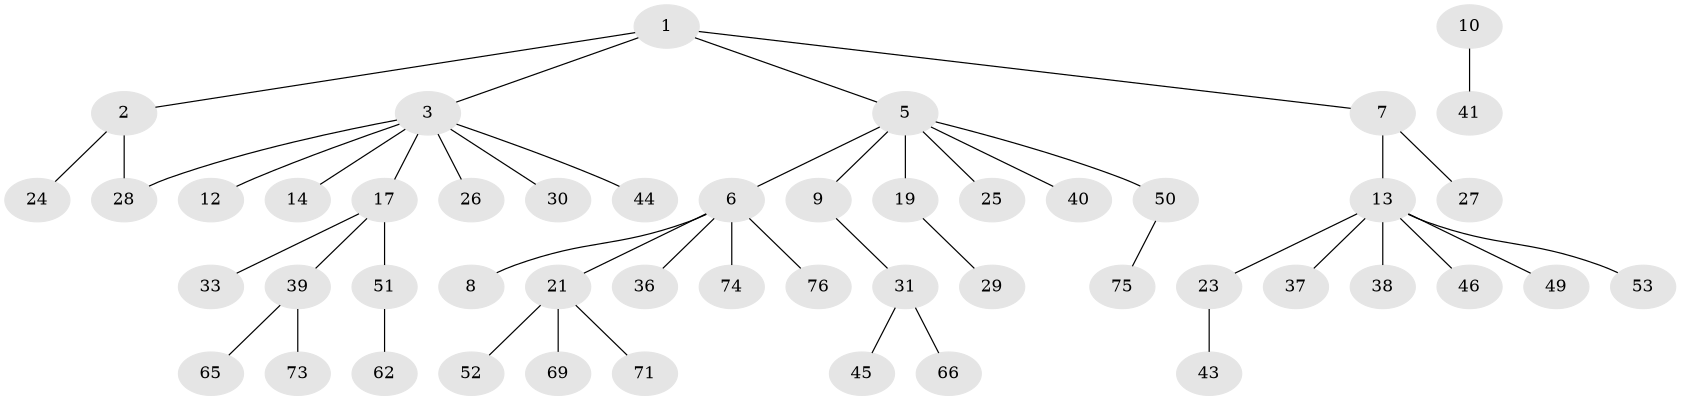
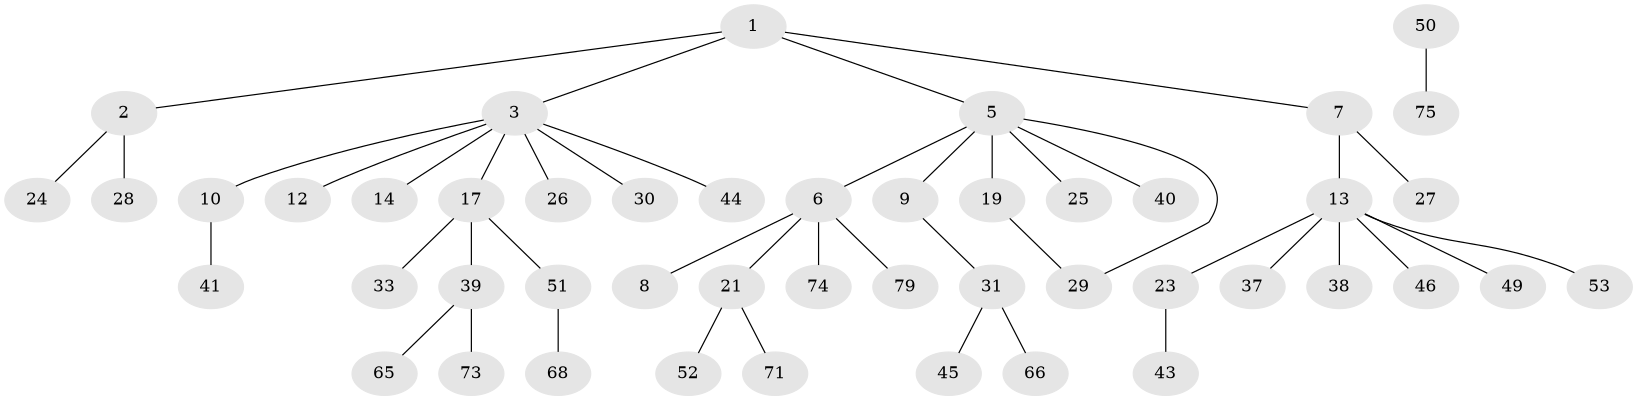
(271, 148) -> (358, 148)
(1039, 150) -> (1197, 167)
(645, 287) -> none
(819, 287) -> (905, 287)
(385, 374) -> (558, 374)
(558, 374) -> none
